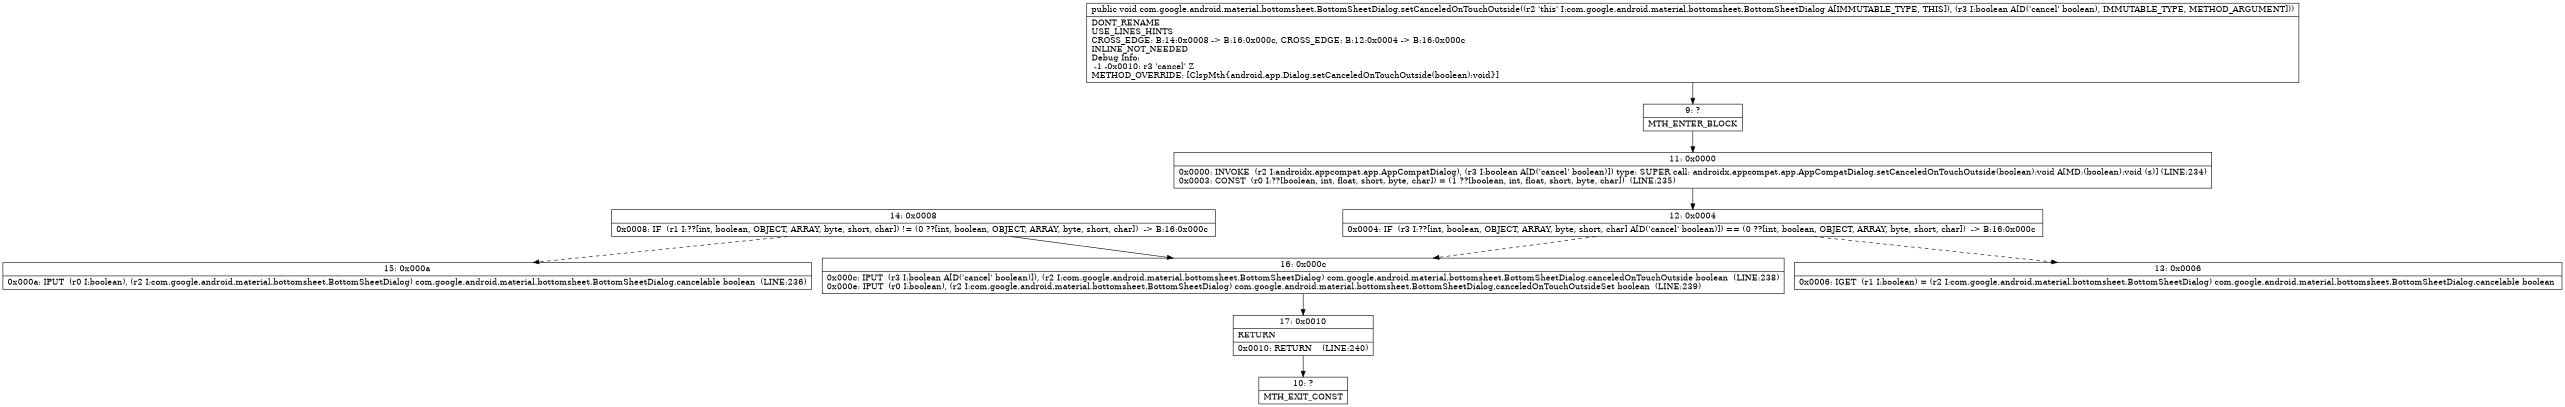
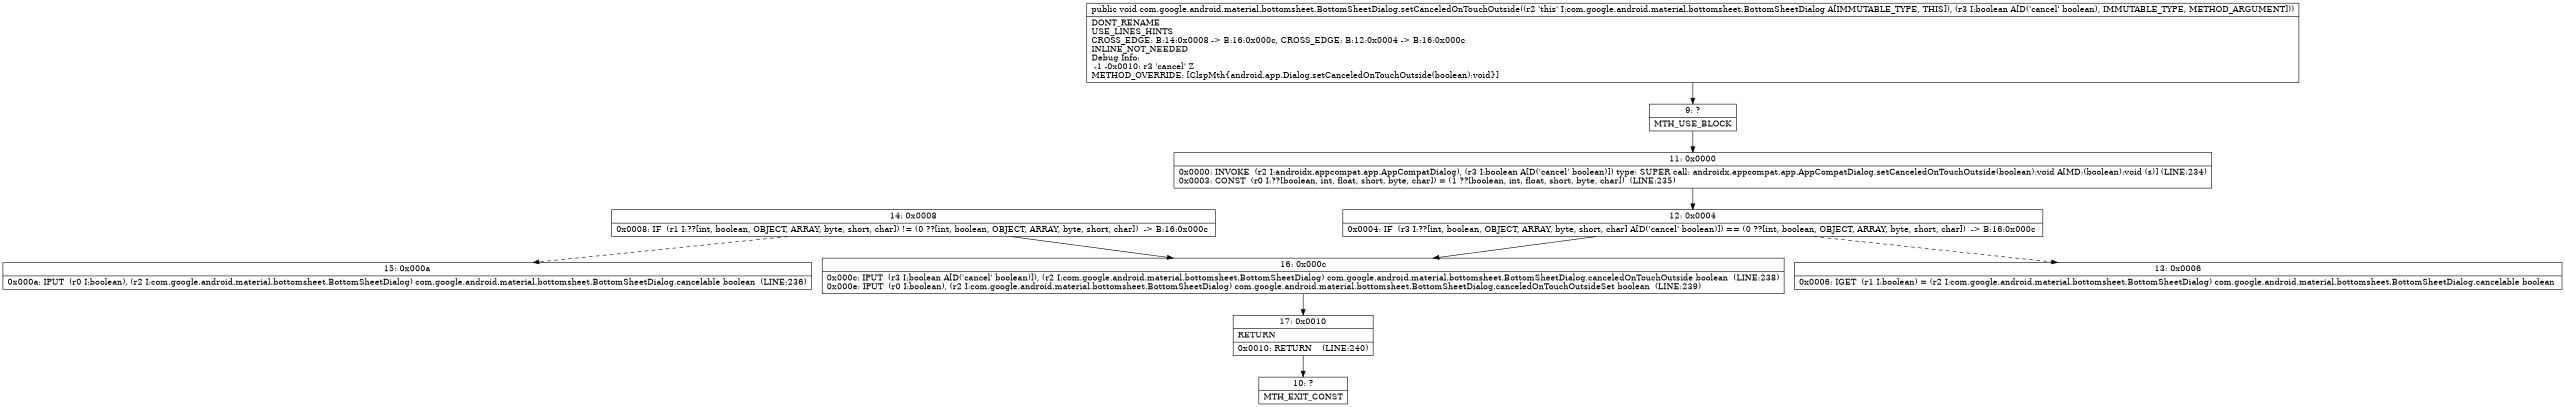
(1693, 124) -> (1693, 124)
(1517, 247) -> (1517, 247)
